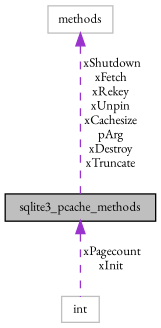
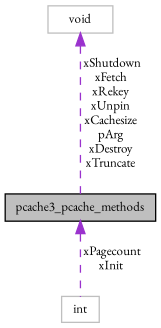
(80, 19) -> (80, 19)
(80, 208) -> (80, 208)
